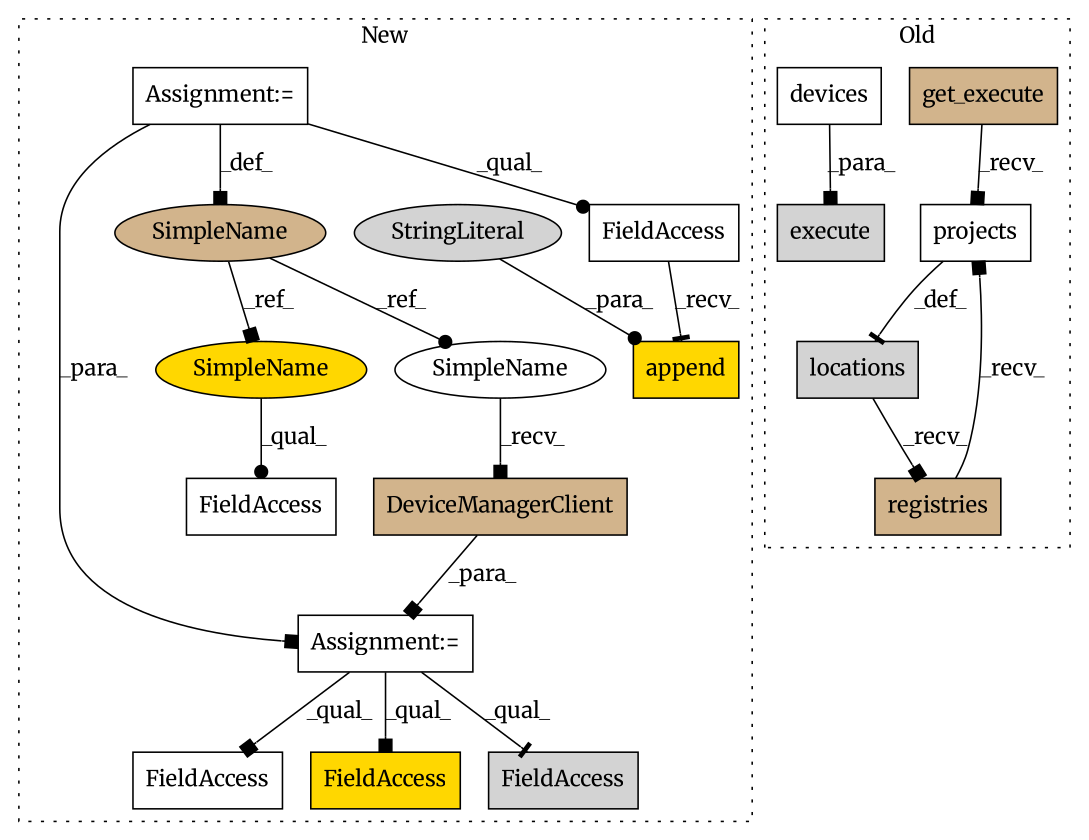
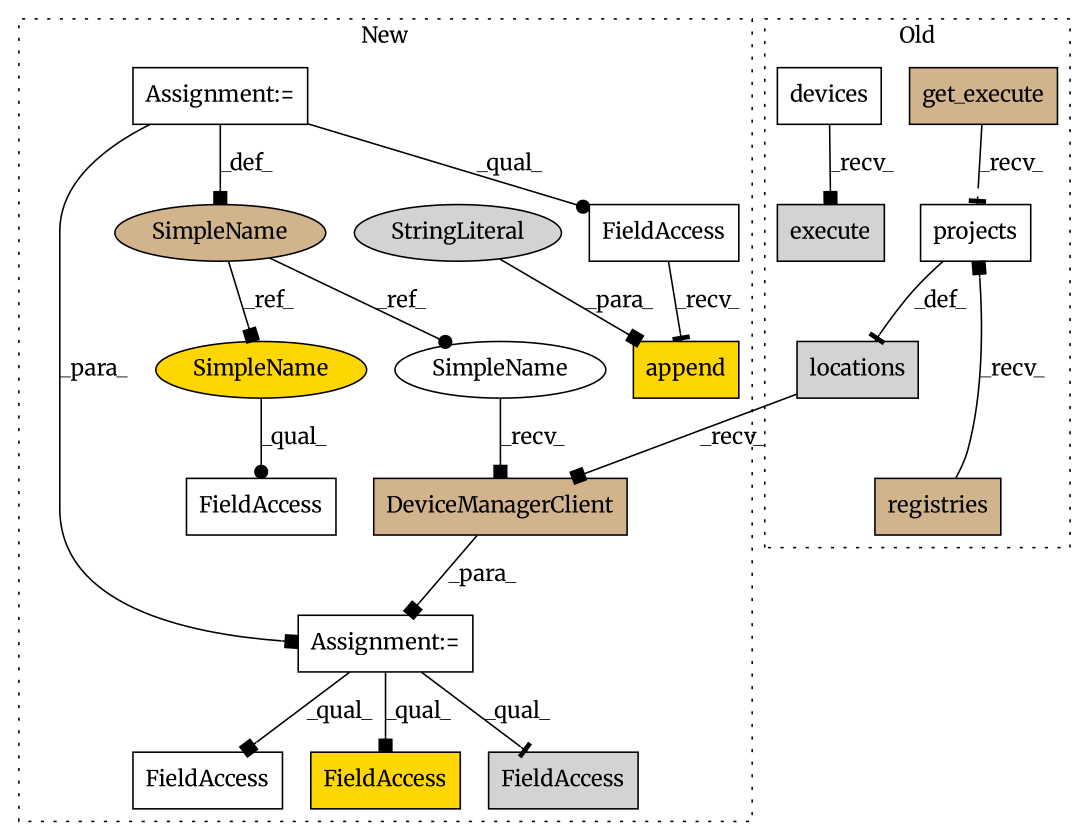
(980, 157) -> (980, 157)
(862, 164) -> (862, 164)
(565, 297) -> (565, 297)
(892, 432) -> (692, 433)
